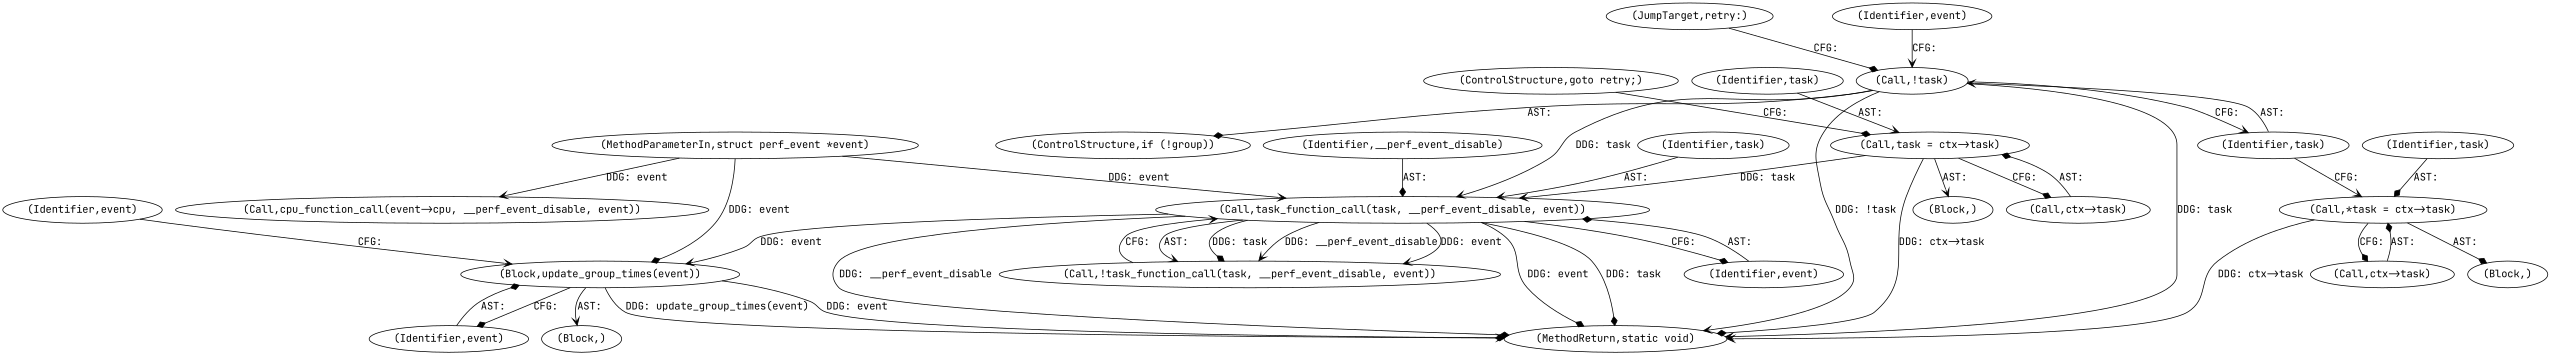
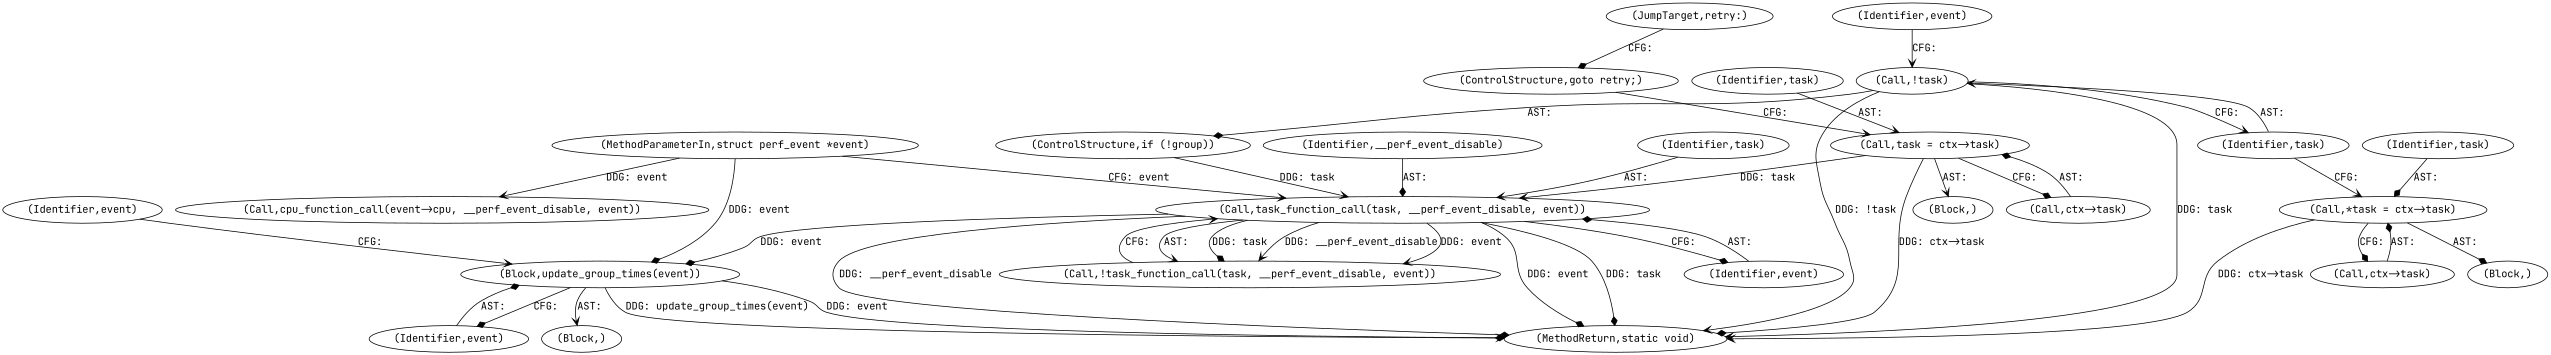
(1799, 48) -> (1625, 47)
(1635, 108) -> (1257, 176)
(1739, 113) -> (1739, 113)
(1139, 178) -> (1139, 178)
(928, 222) -> (928, 222)
